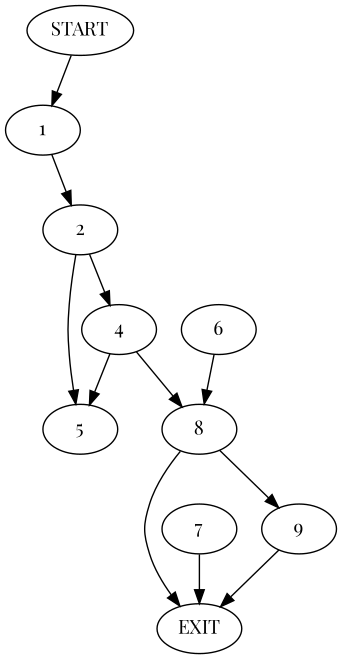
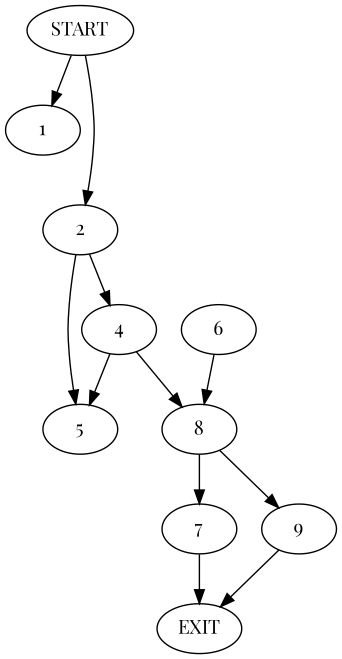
(59, 173) -> (94, 123)
(145, 522) -> (199, 472)
